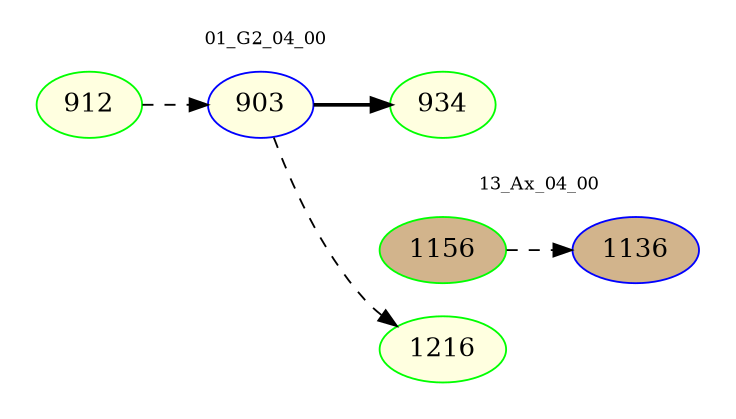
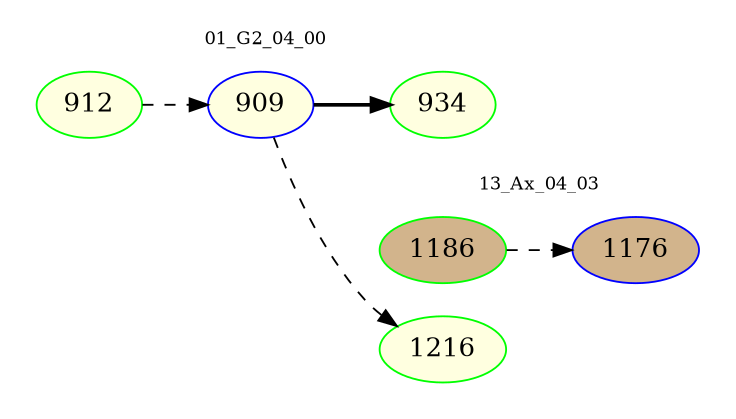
(261, 105) -> (261, 105)
(539, 185) -> (539, 185)
(443, 250) -> (443, 250)
(636, 250) -> (636, 250)
